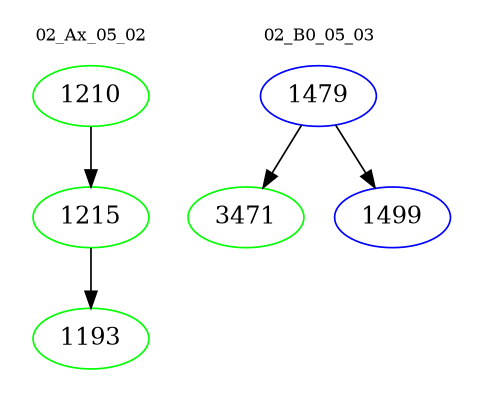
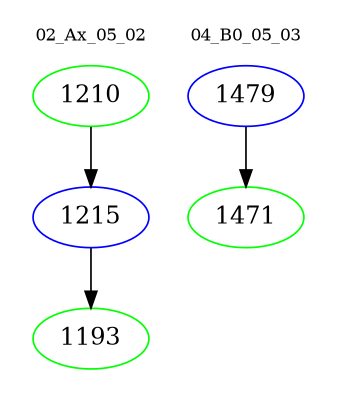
(319, 36) -> (246, 36)
(91, 217) -> (91, 217)
(246, 217) -> (246, 217)
(393, 217) -> none
